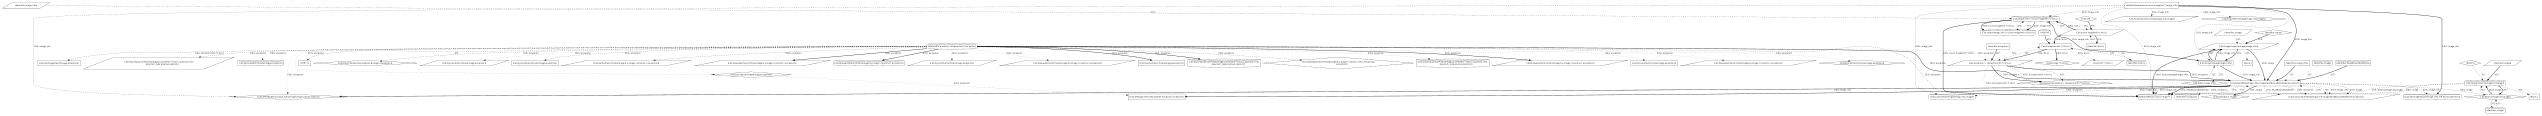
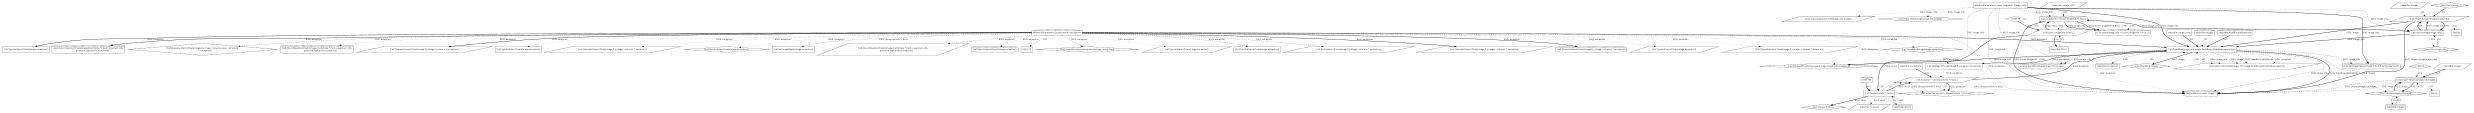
(1482, 48) -> (1946, 73)
